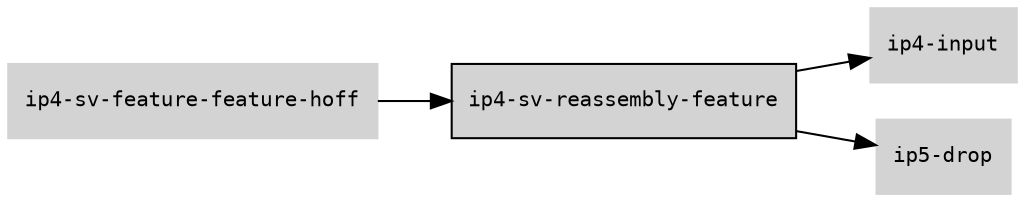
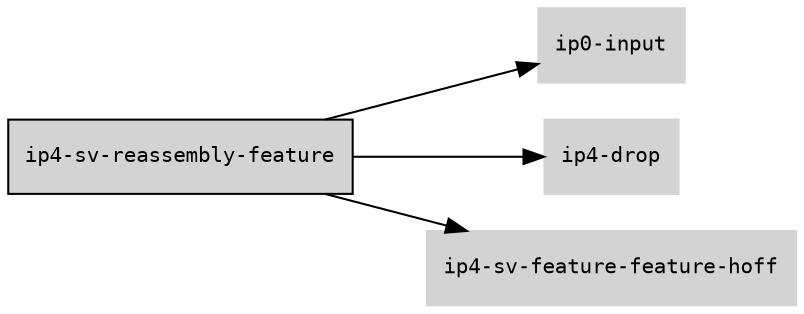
(944, 45) -> (612, 45)
(404, 101) -> (386, 210)
(944, 157) -> (612, 157)
